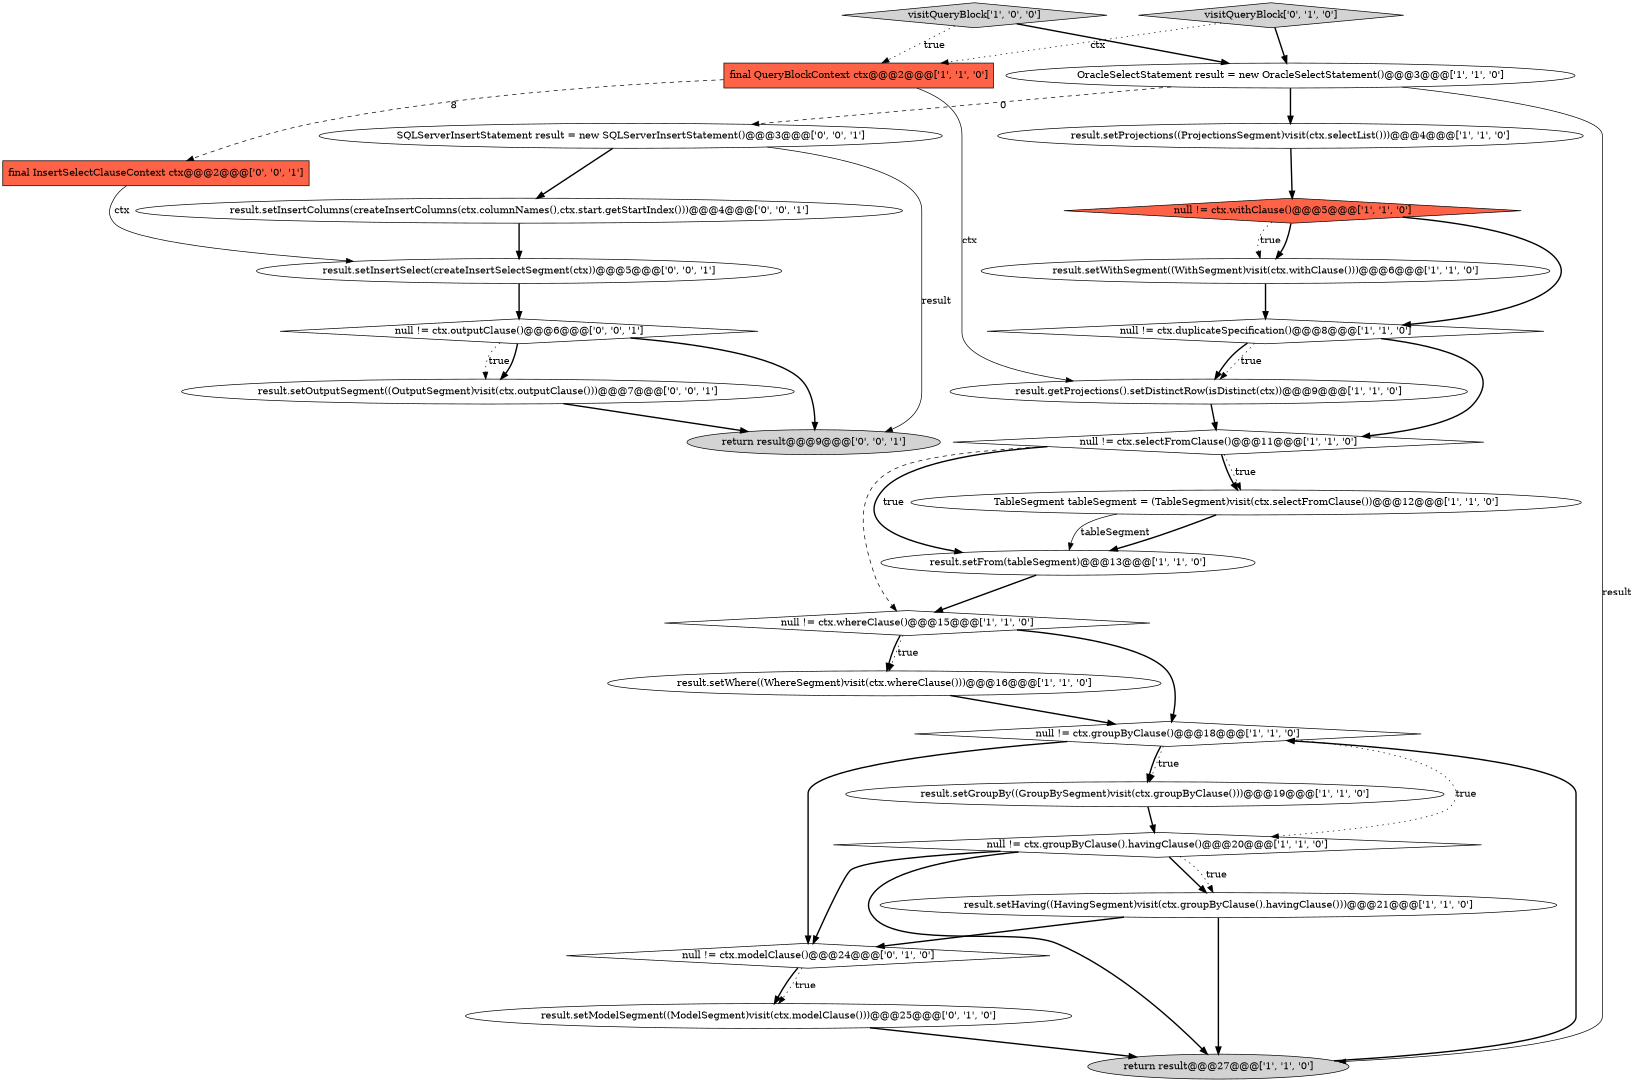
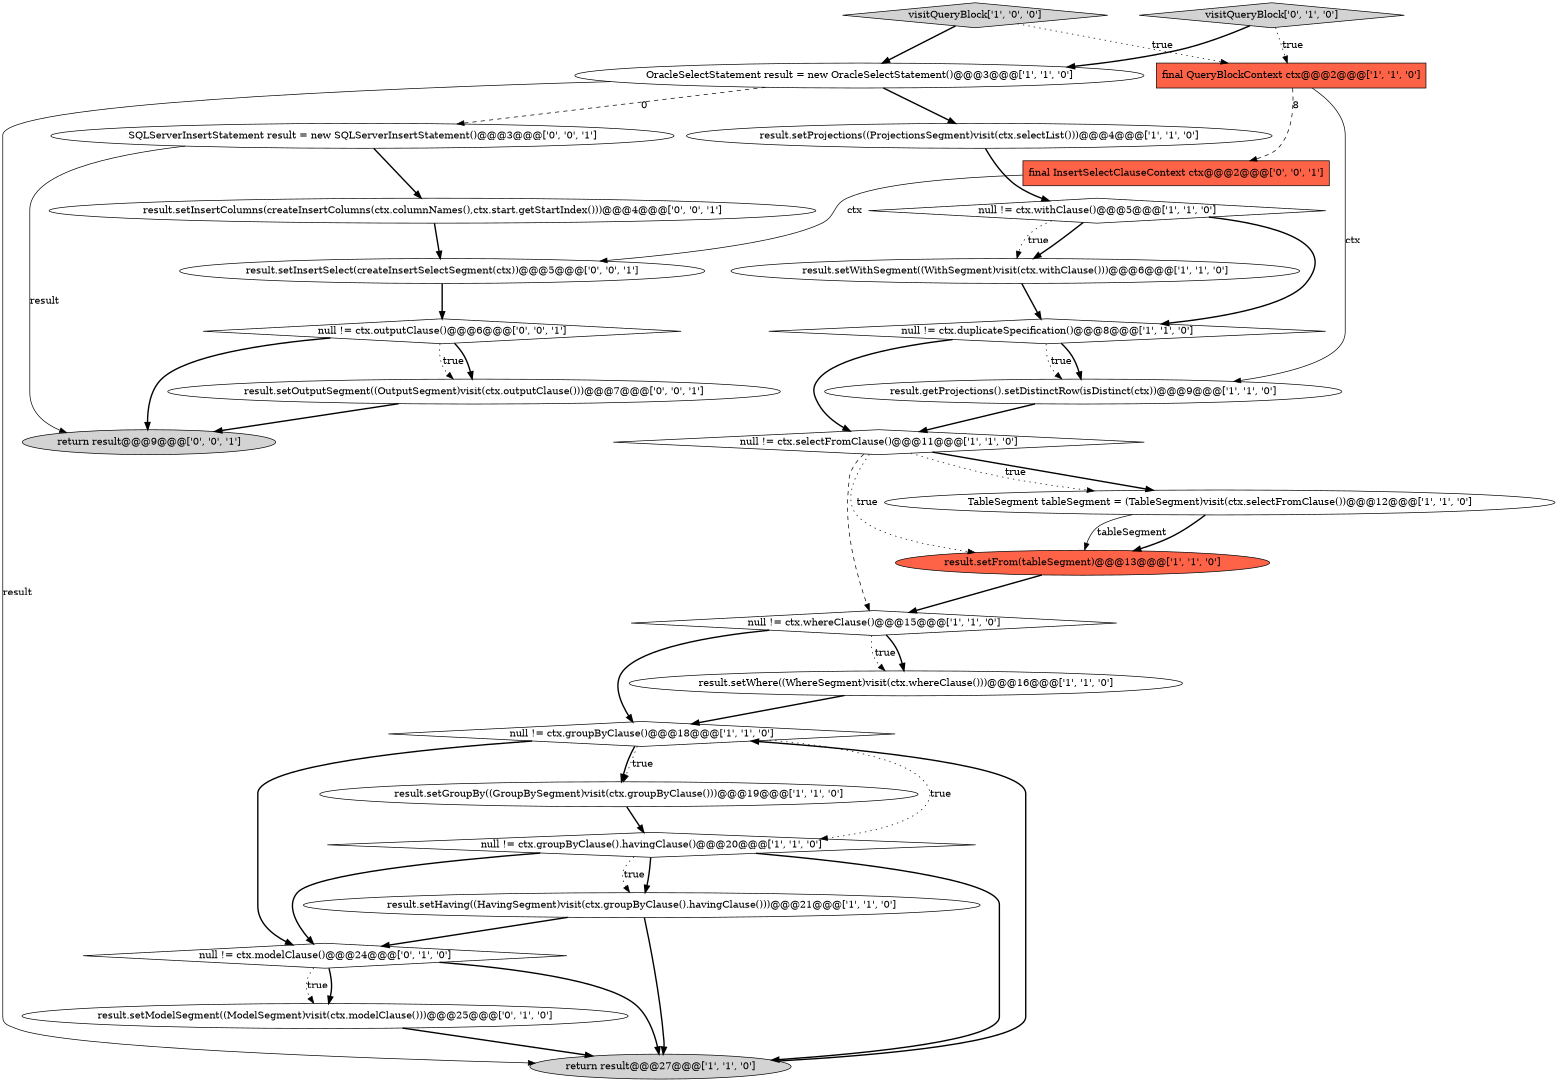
(1098, 45) -> (1293, 45)
(1293, 211) -> (1097, 211)
(905, 475) -> (878, 529)
(1068, 563) -> (1083, 563)
none -> (564, 979)
